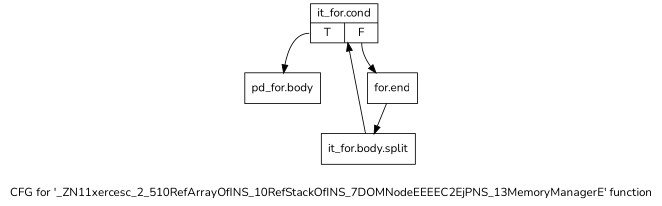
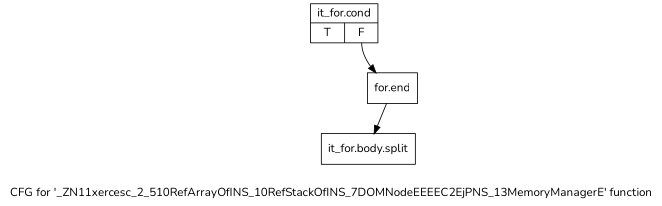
(283, 88) -> none
(358, 92) -> none
